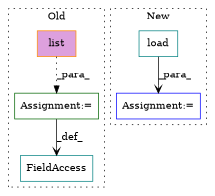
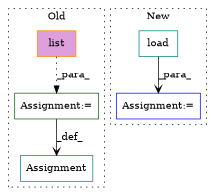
(57, 168) -> (57, 168)
